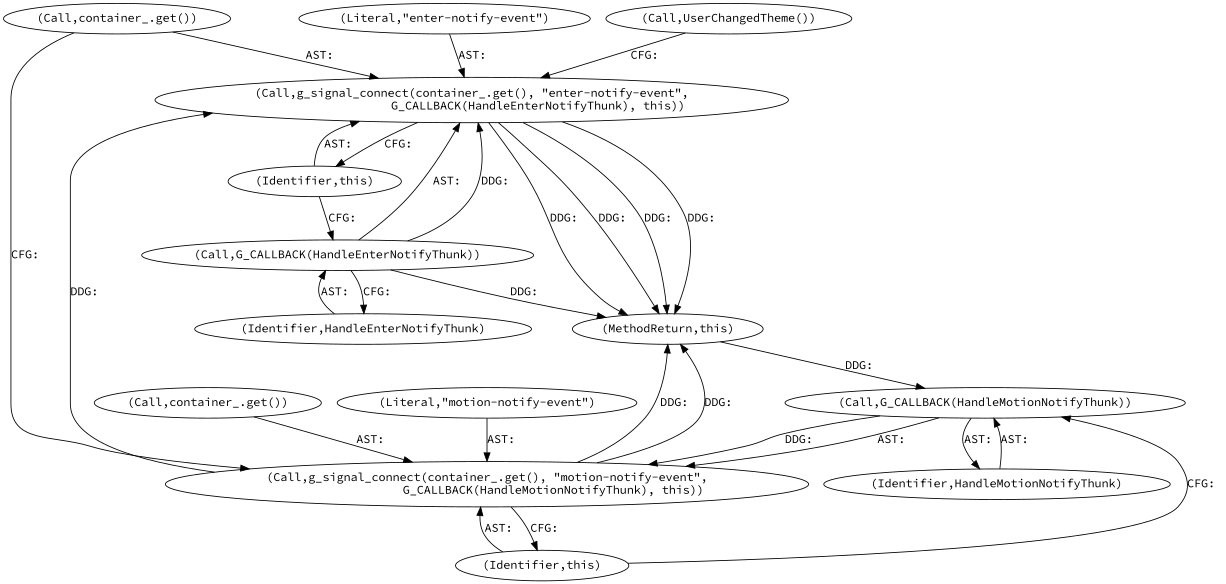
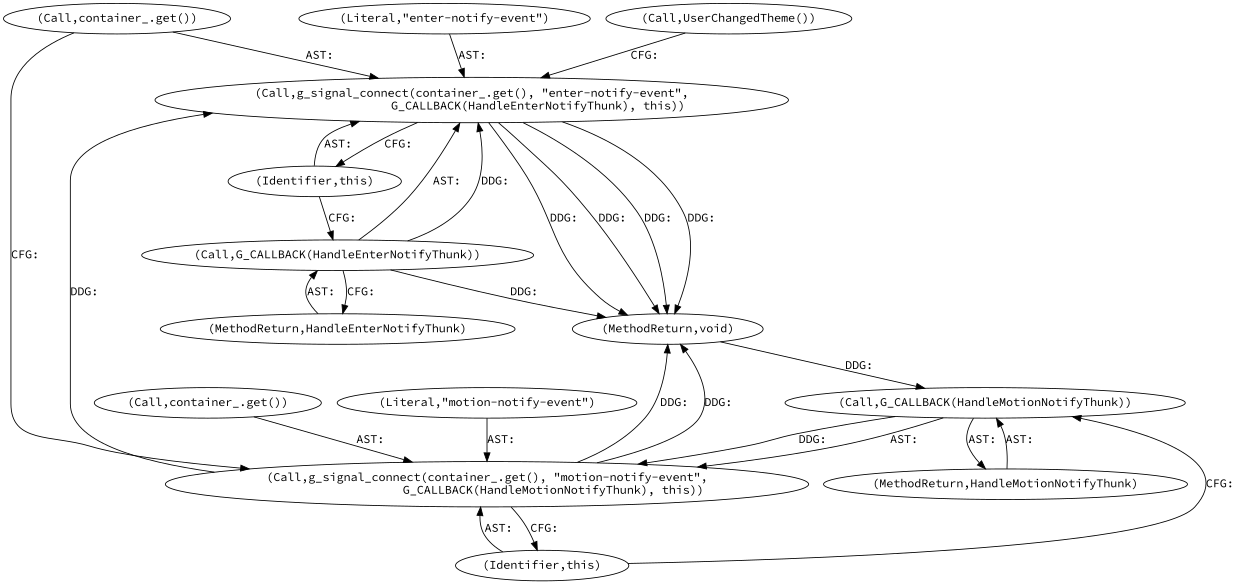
(363, 329) -> (338, 329)
(668, 329) -> (668, 329)
(997, 484) -> (1006, 484)
